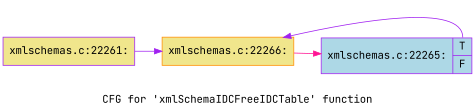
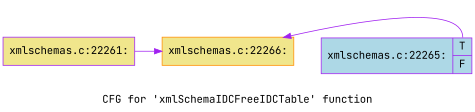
(304, 53) -> none
